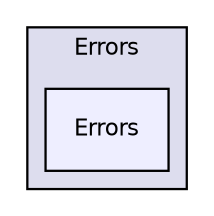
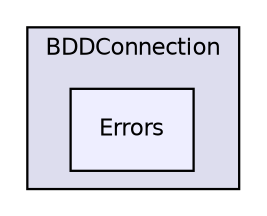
(107, 49) -> (133, 49)
